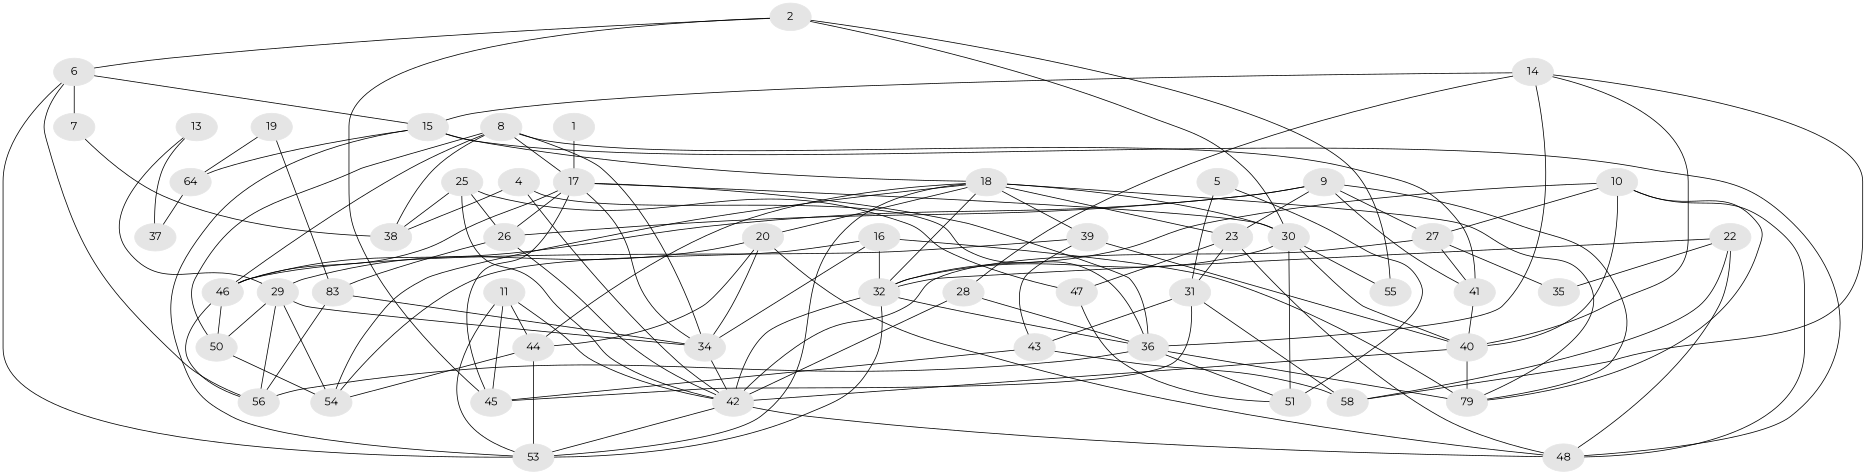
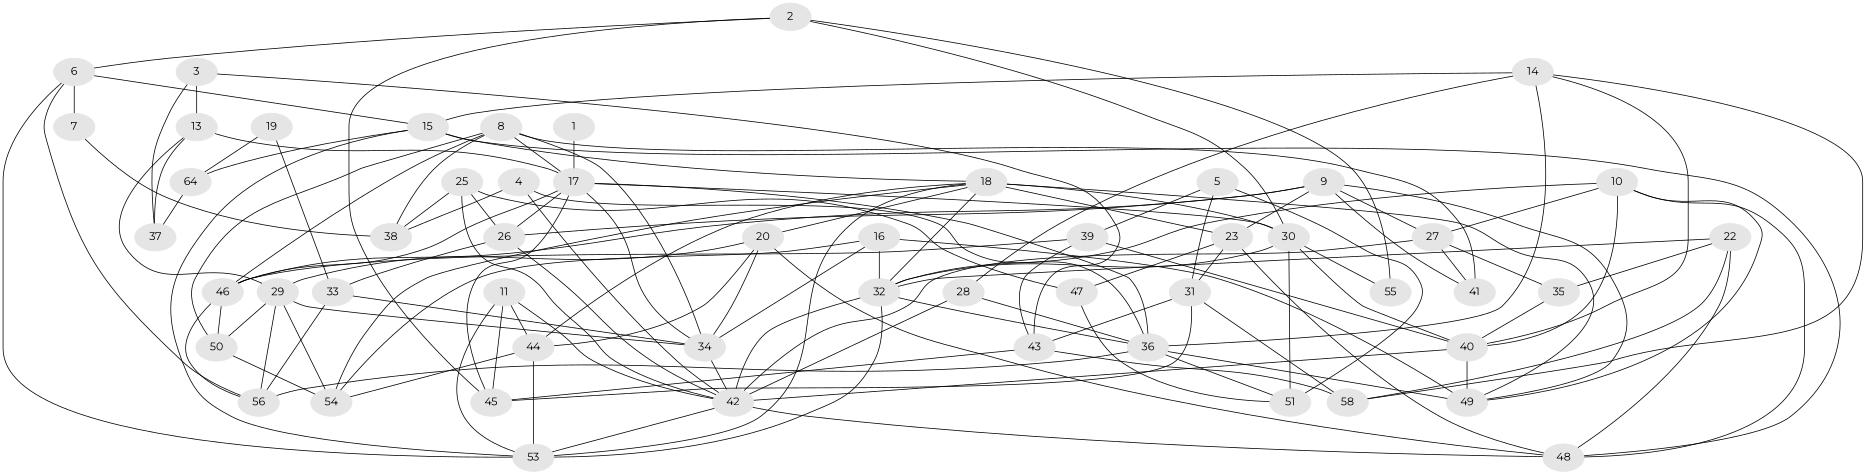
none -> (197, 72)
none -> (387, 150)
(1049, 216) -> (1129, 220)
(333, 292) -> (333, 292)
(1470, 322) -> (1513, 320)
(1467, 403) -> (1467, 403)
